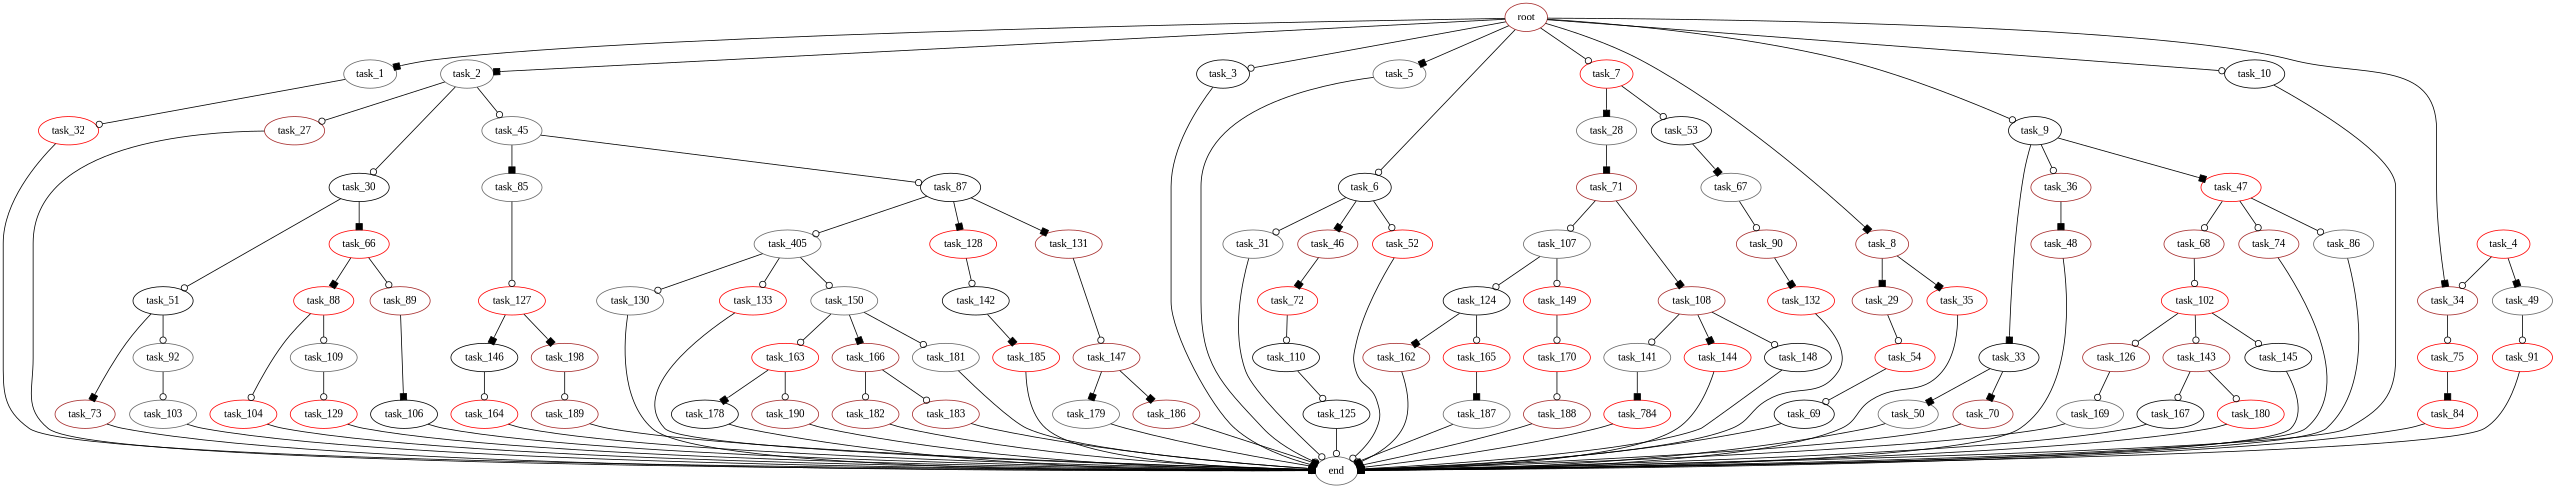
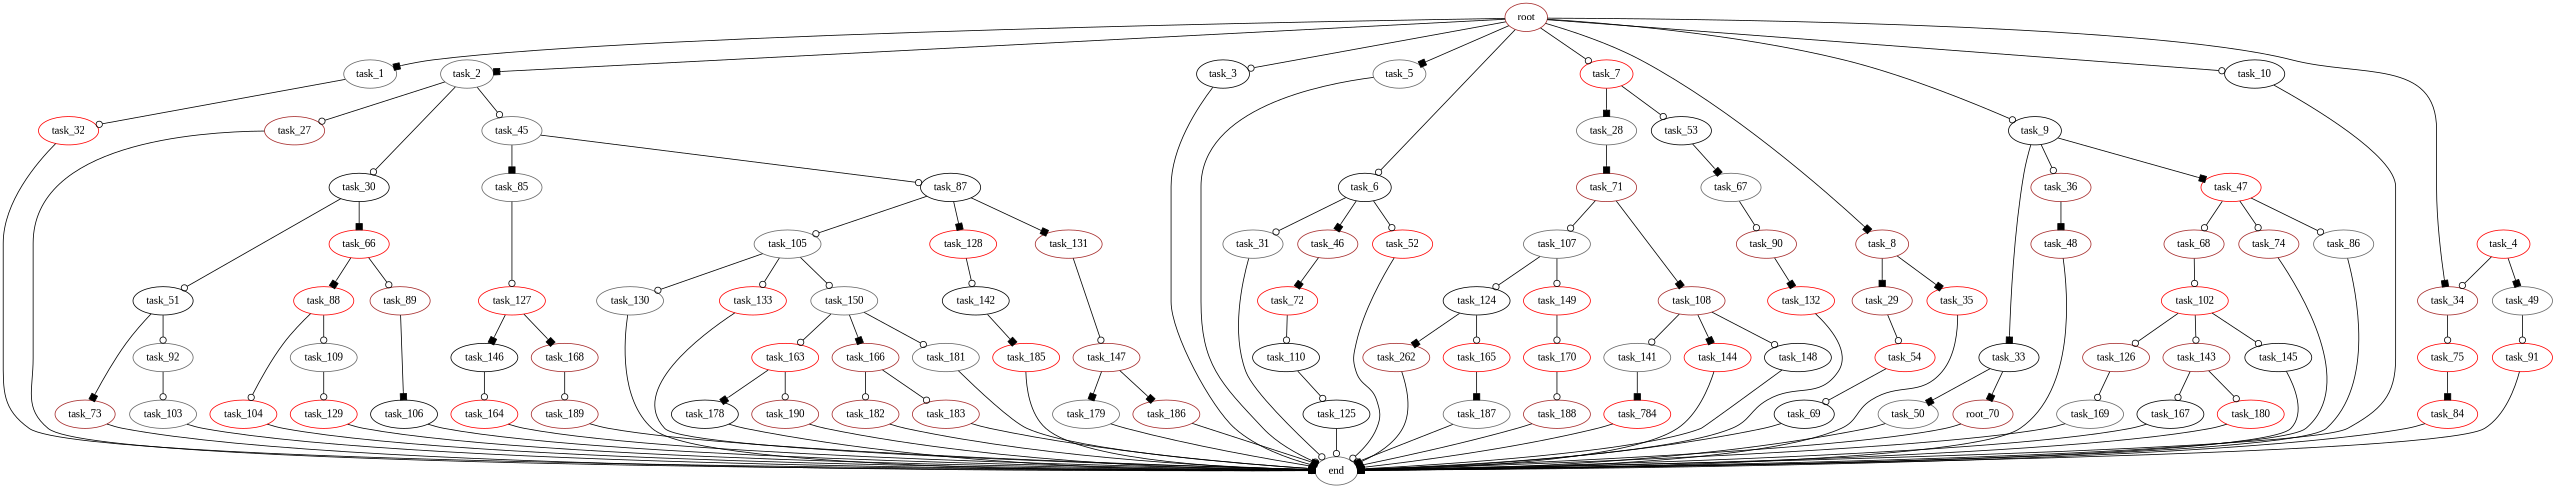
(788, 244) -> (788, 244)
(565, 358) -> (565, 358)
(1396, 358) -> (1396, 358)
(1983, 414) -> (1983, 414)
